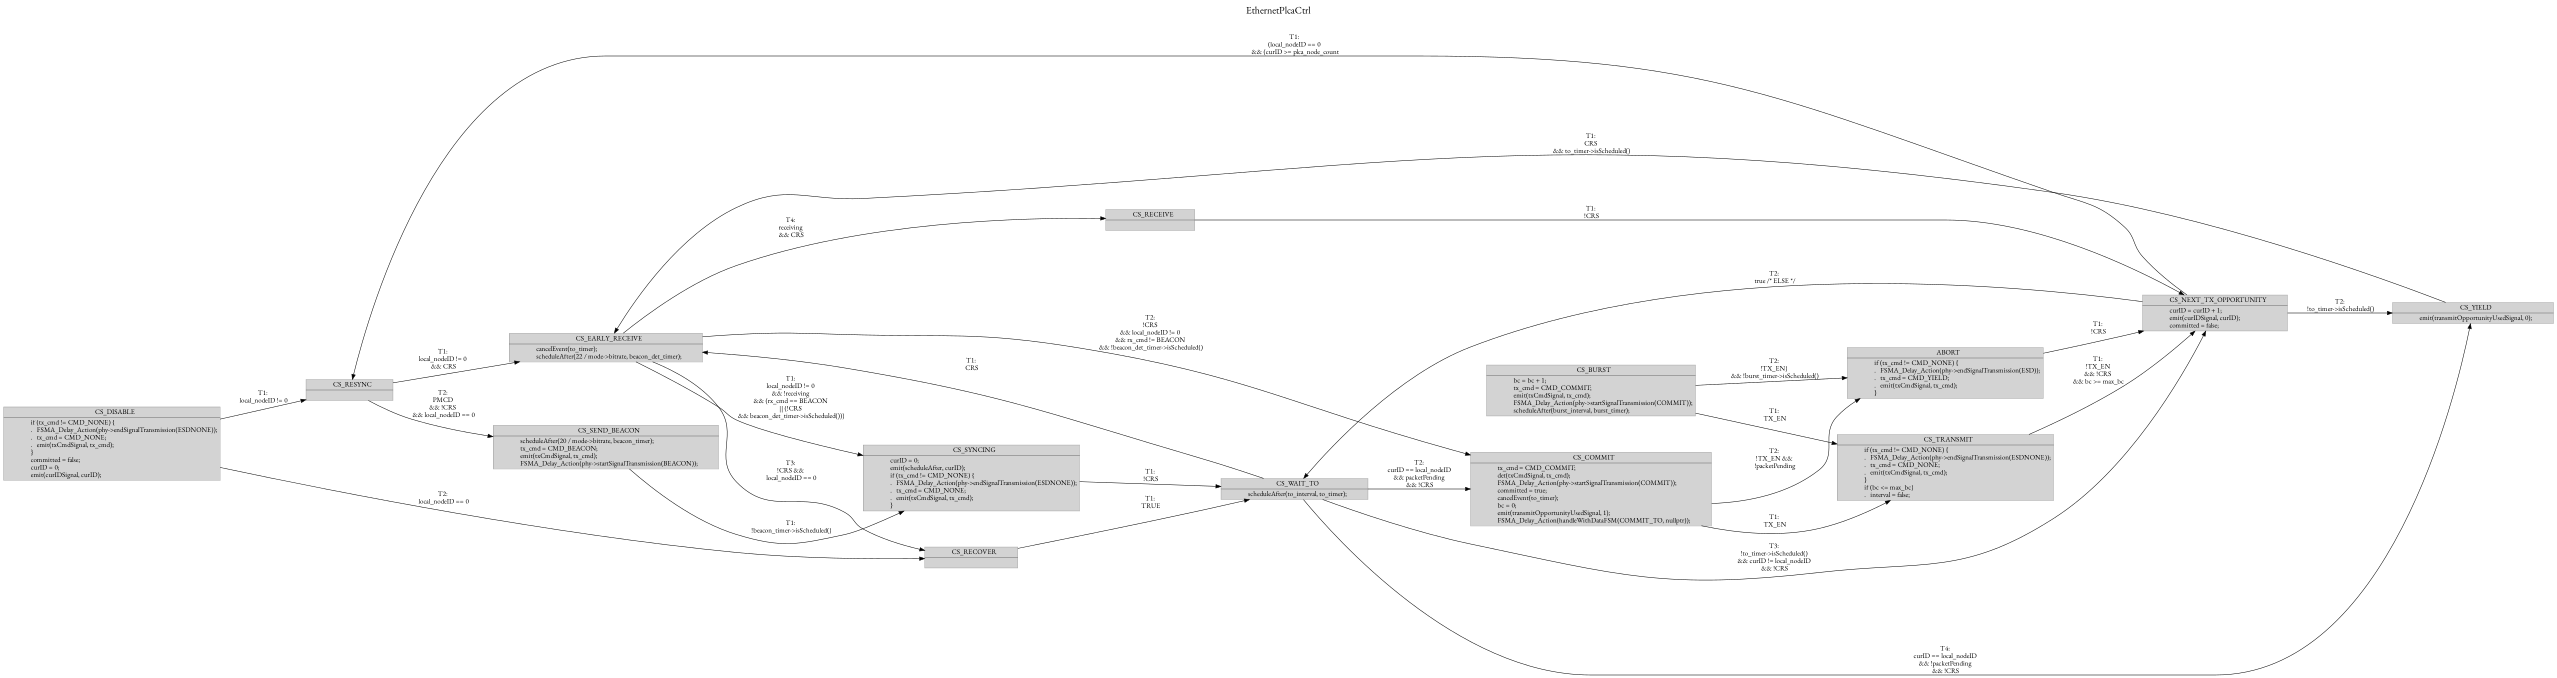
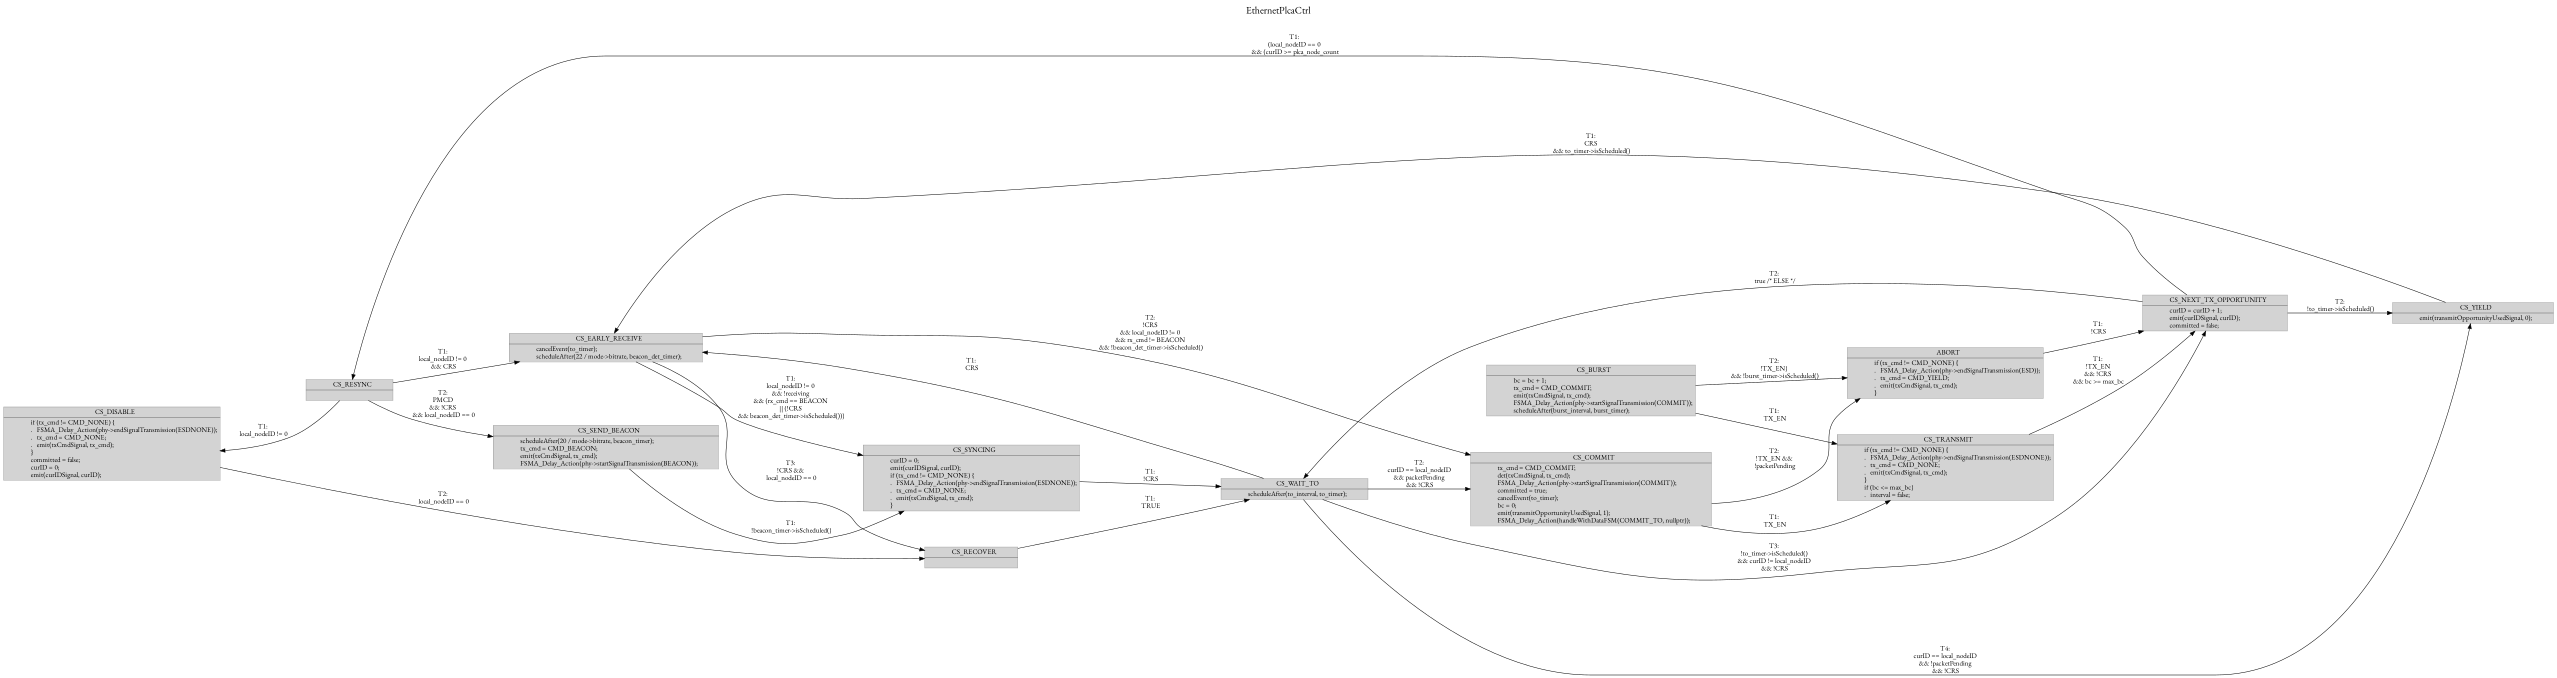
(1150, 220) -> none
(261, 410) -> (288, 438)
(916, 468) -> (914, 468)
